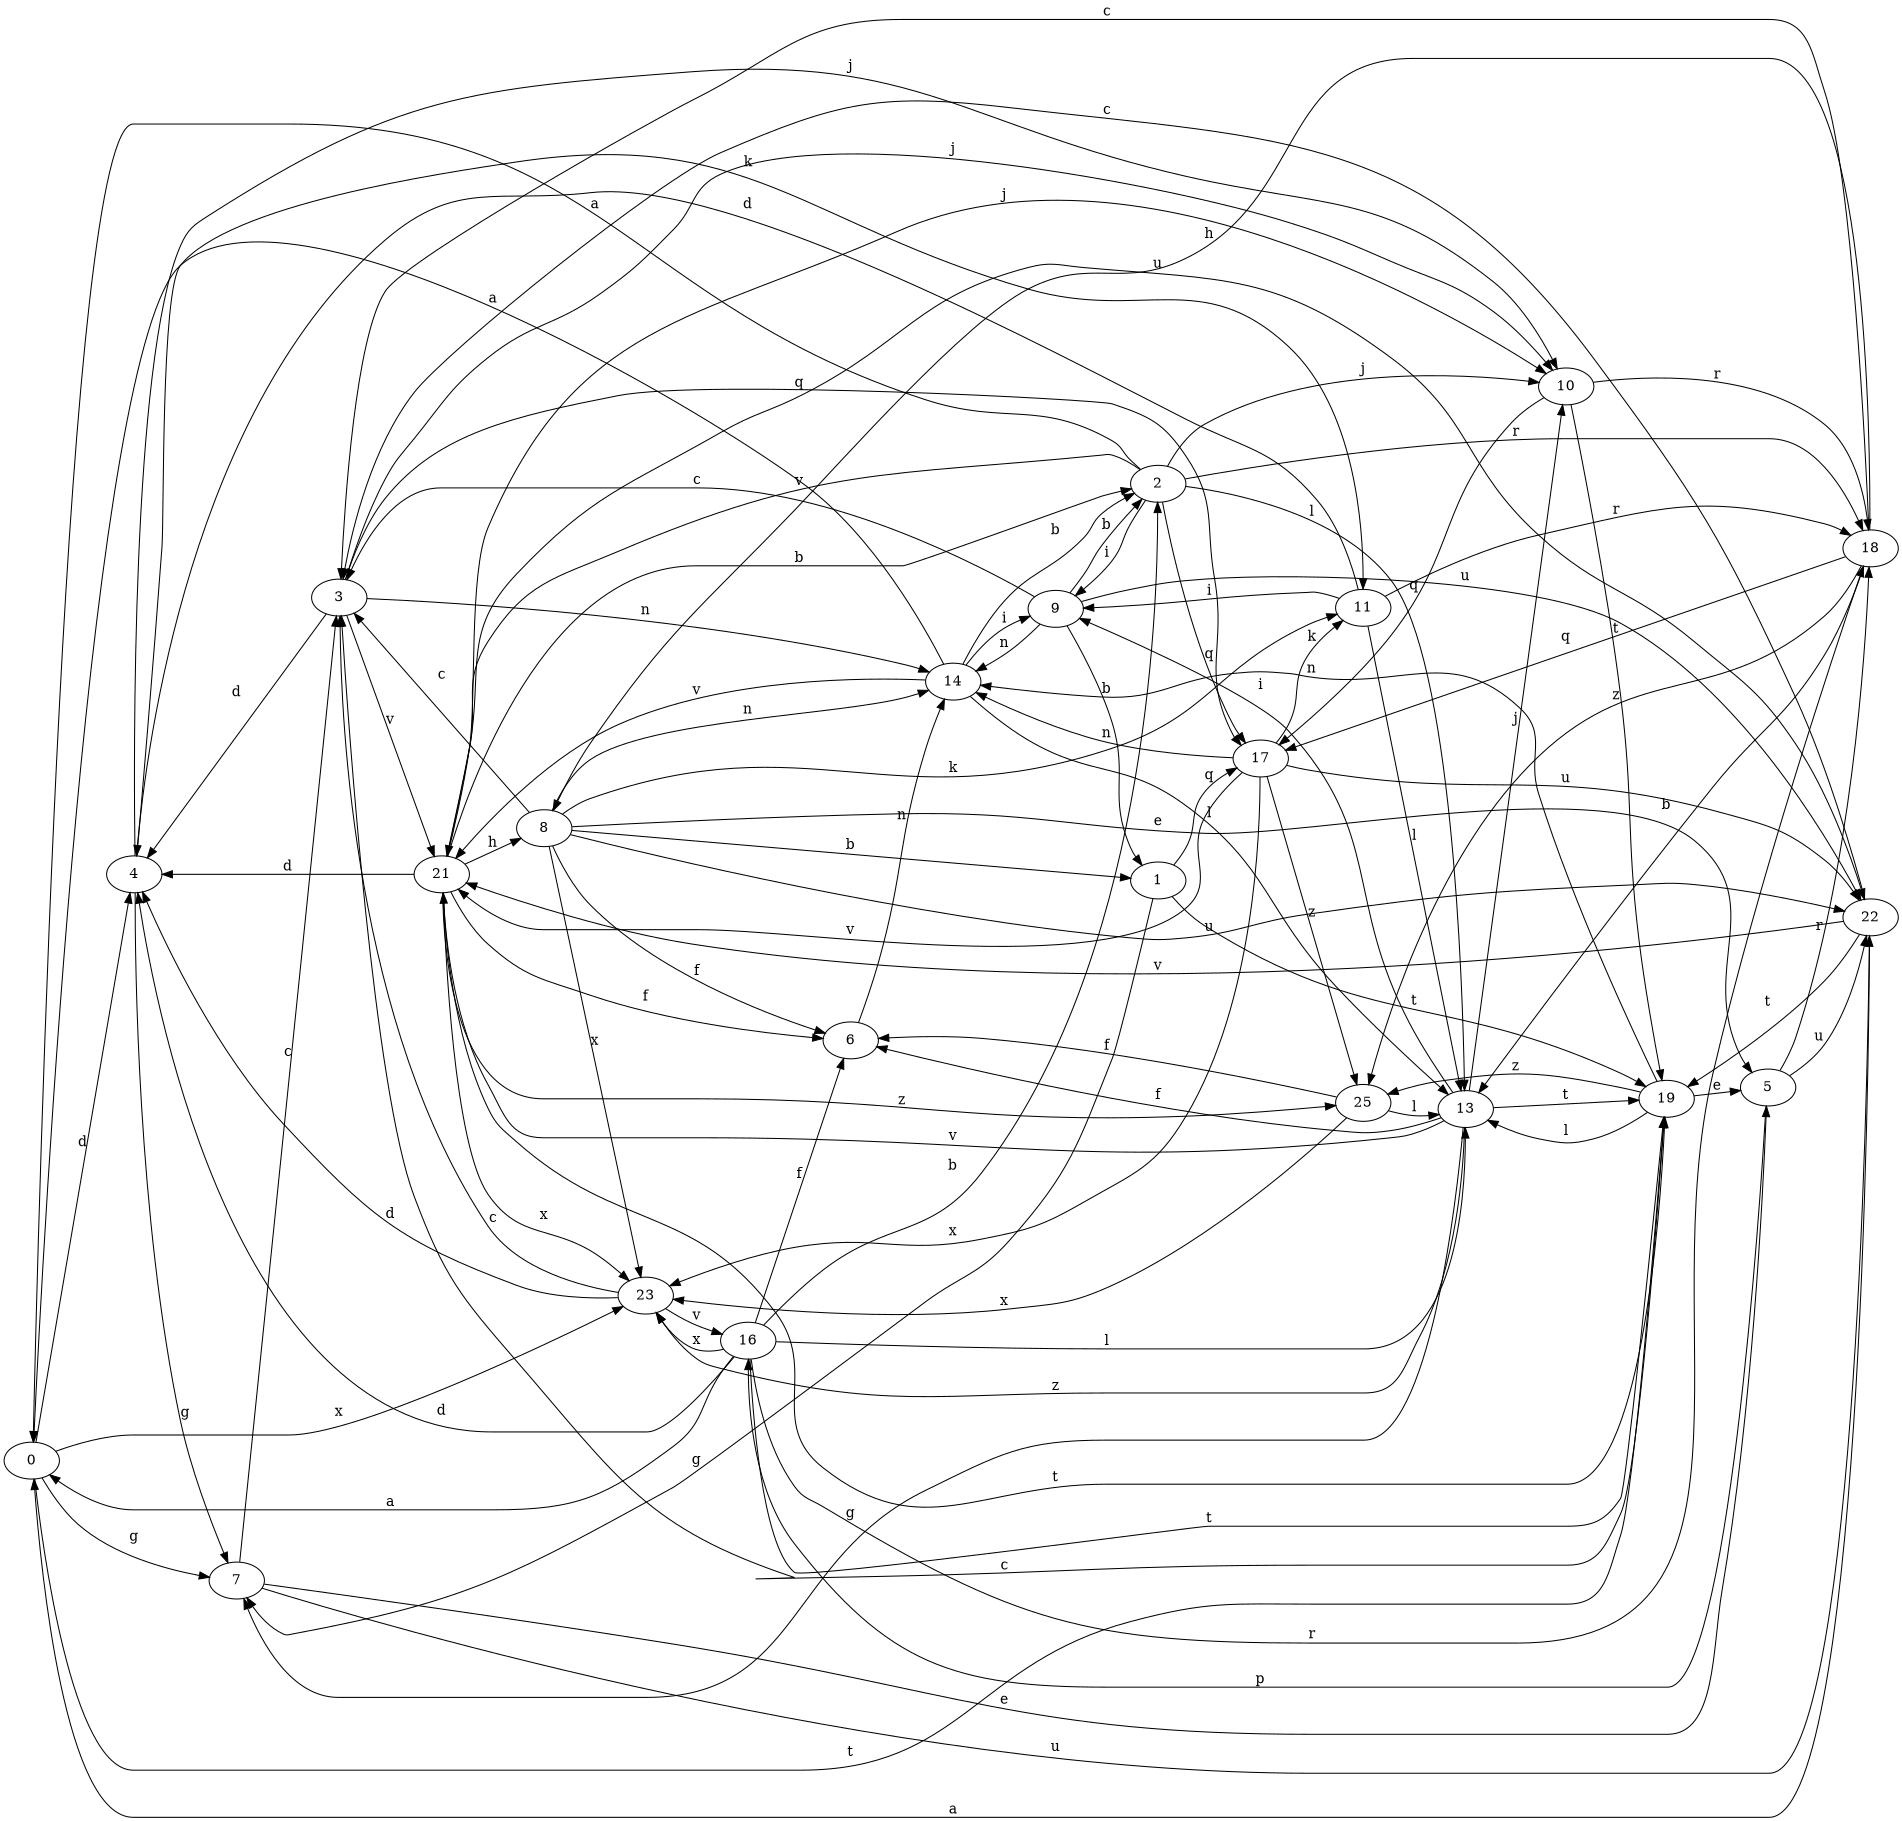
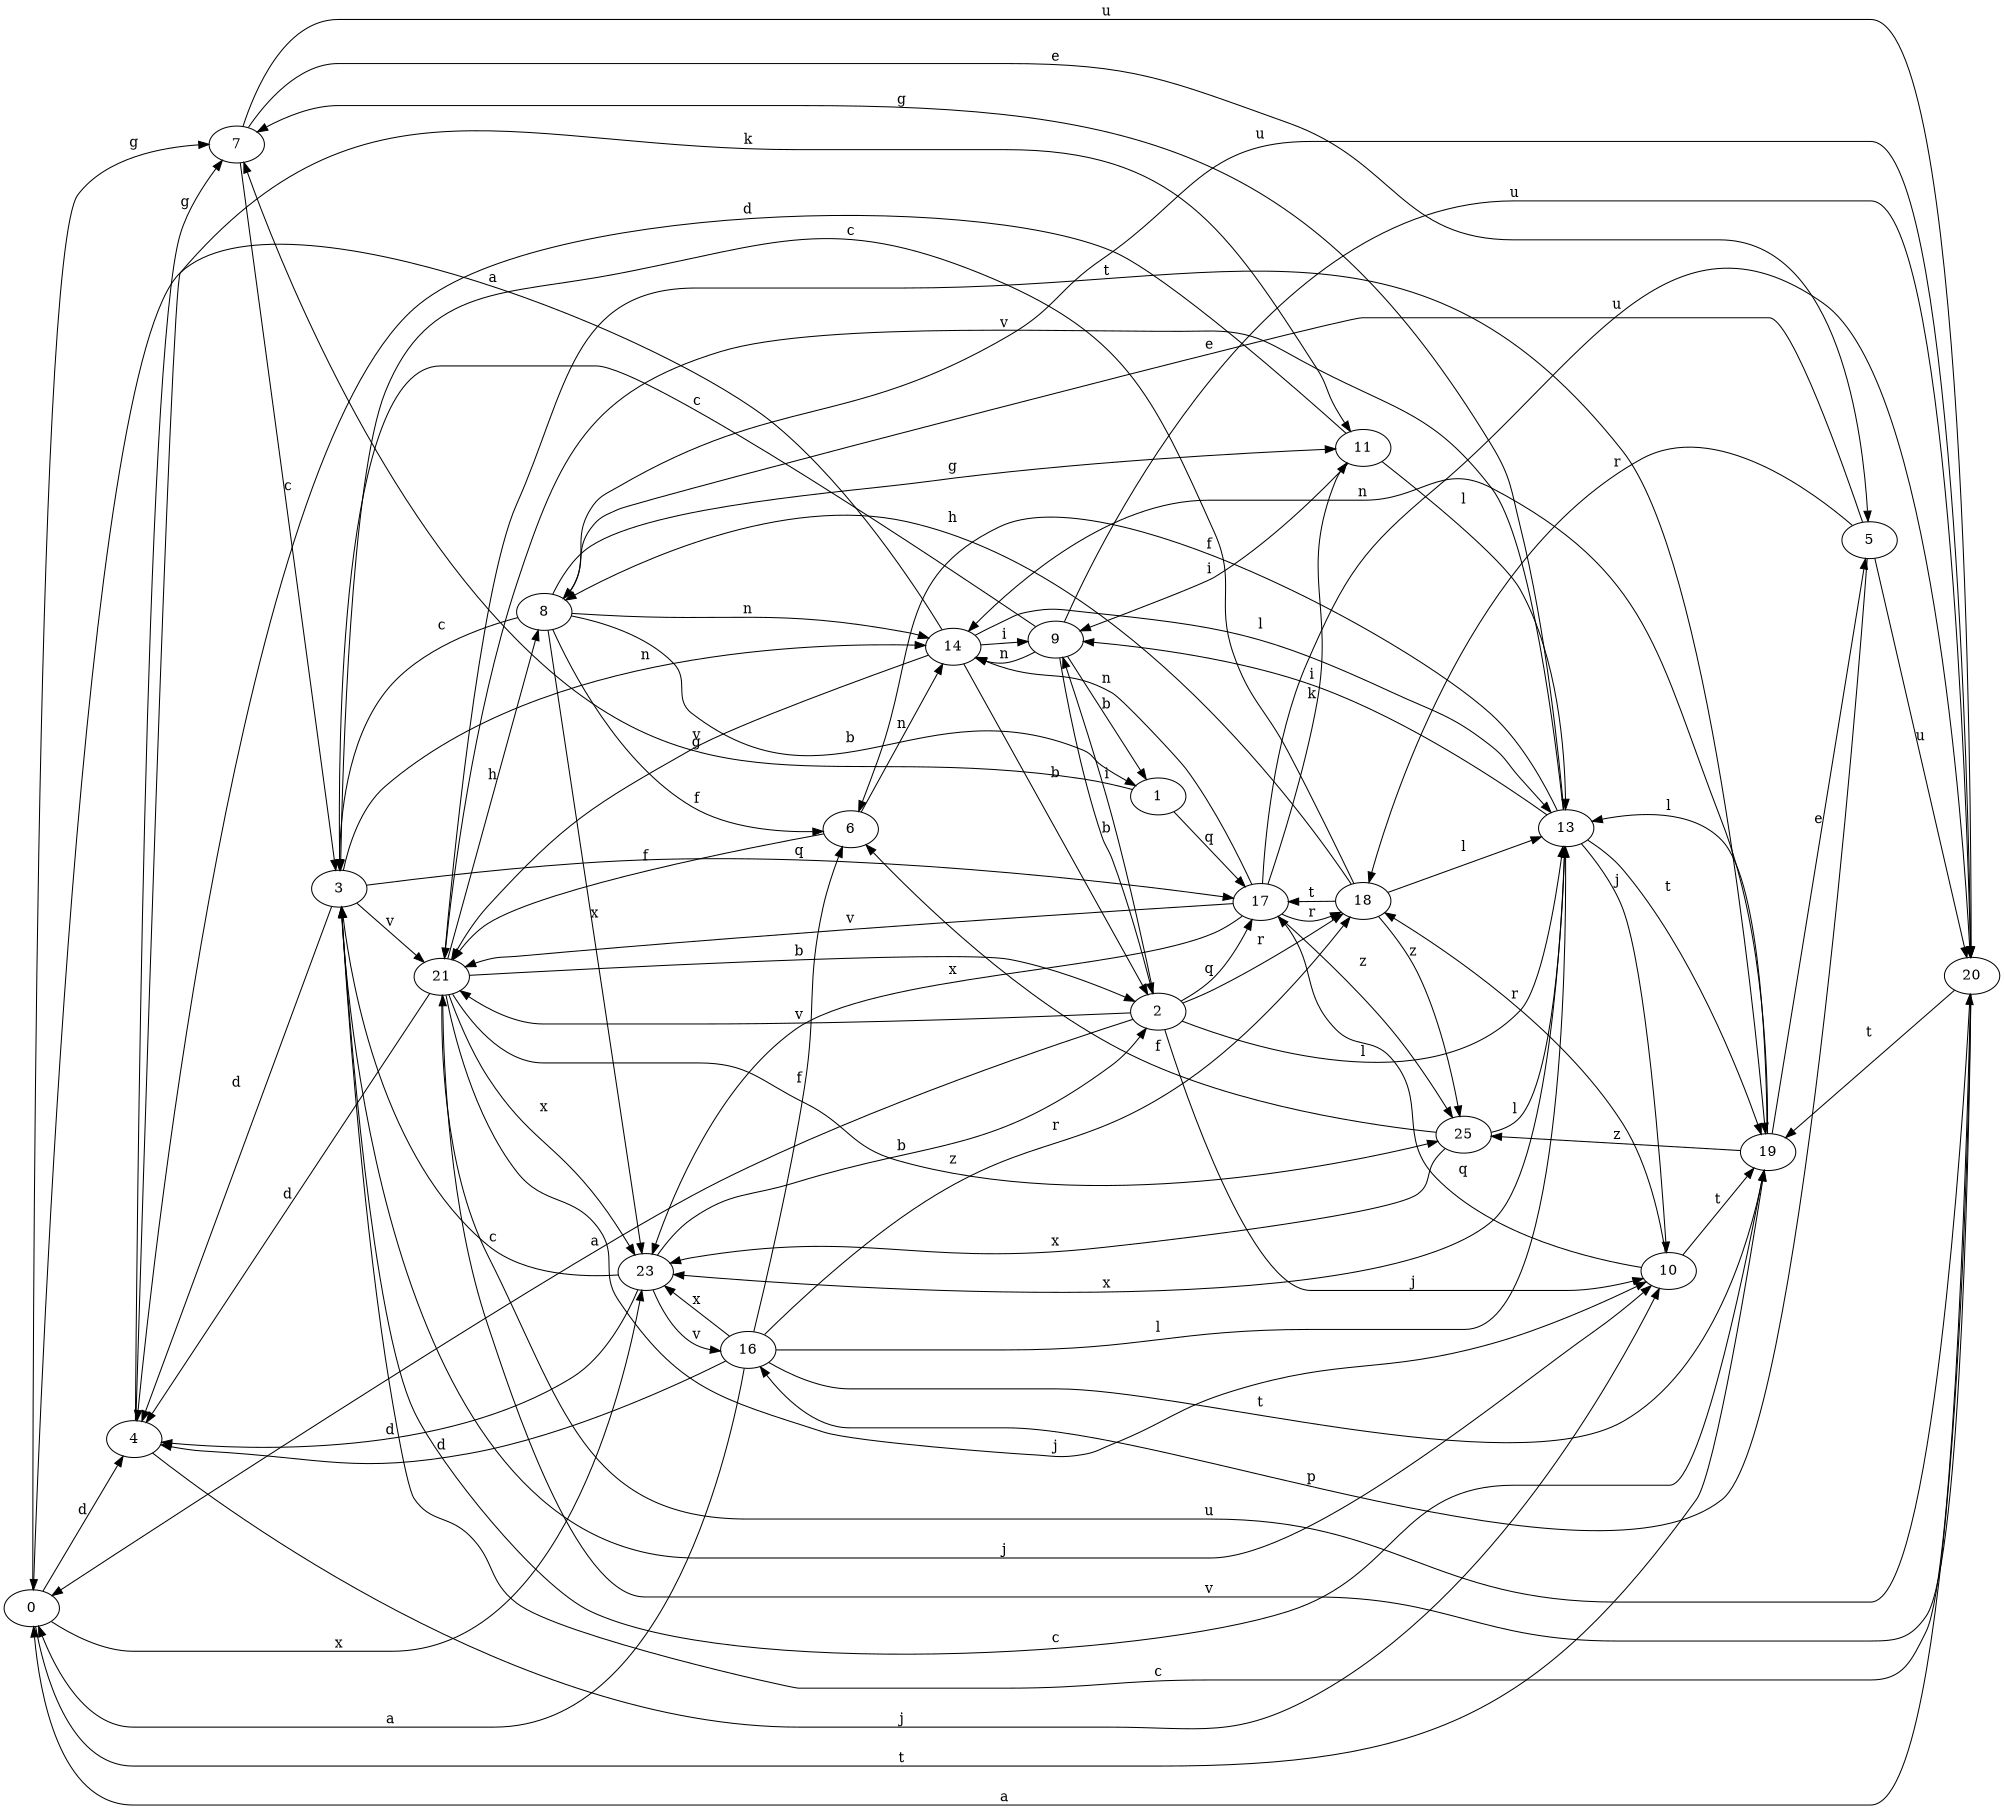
(1608, 519) -> (1306, 921)
(1566, 637) -> (1312, 893)
(953, 768) -> (953, 467)
(1667, 805) -> (1464, 847)
(1289, 829) -> (1284, 336)
(1871, 917) -> (1972, 976)
(1081, 986) -> (915, 1152)
(613, 1002) -> (634, 874)
(1384, 1002) -> none
(1056, 1386) -> (1107, 1284)
